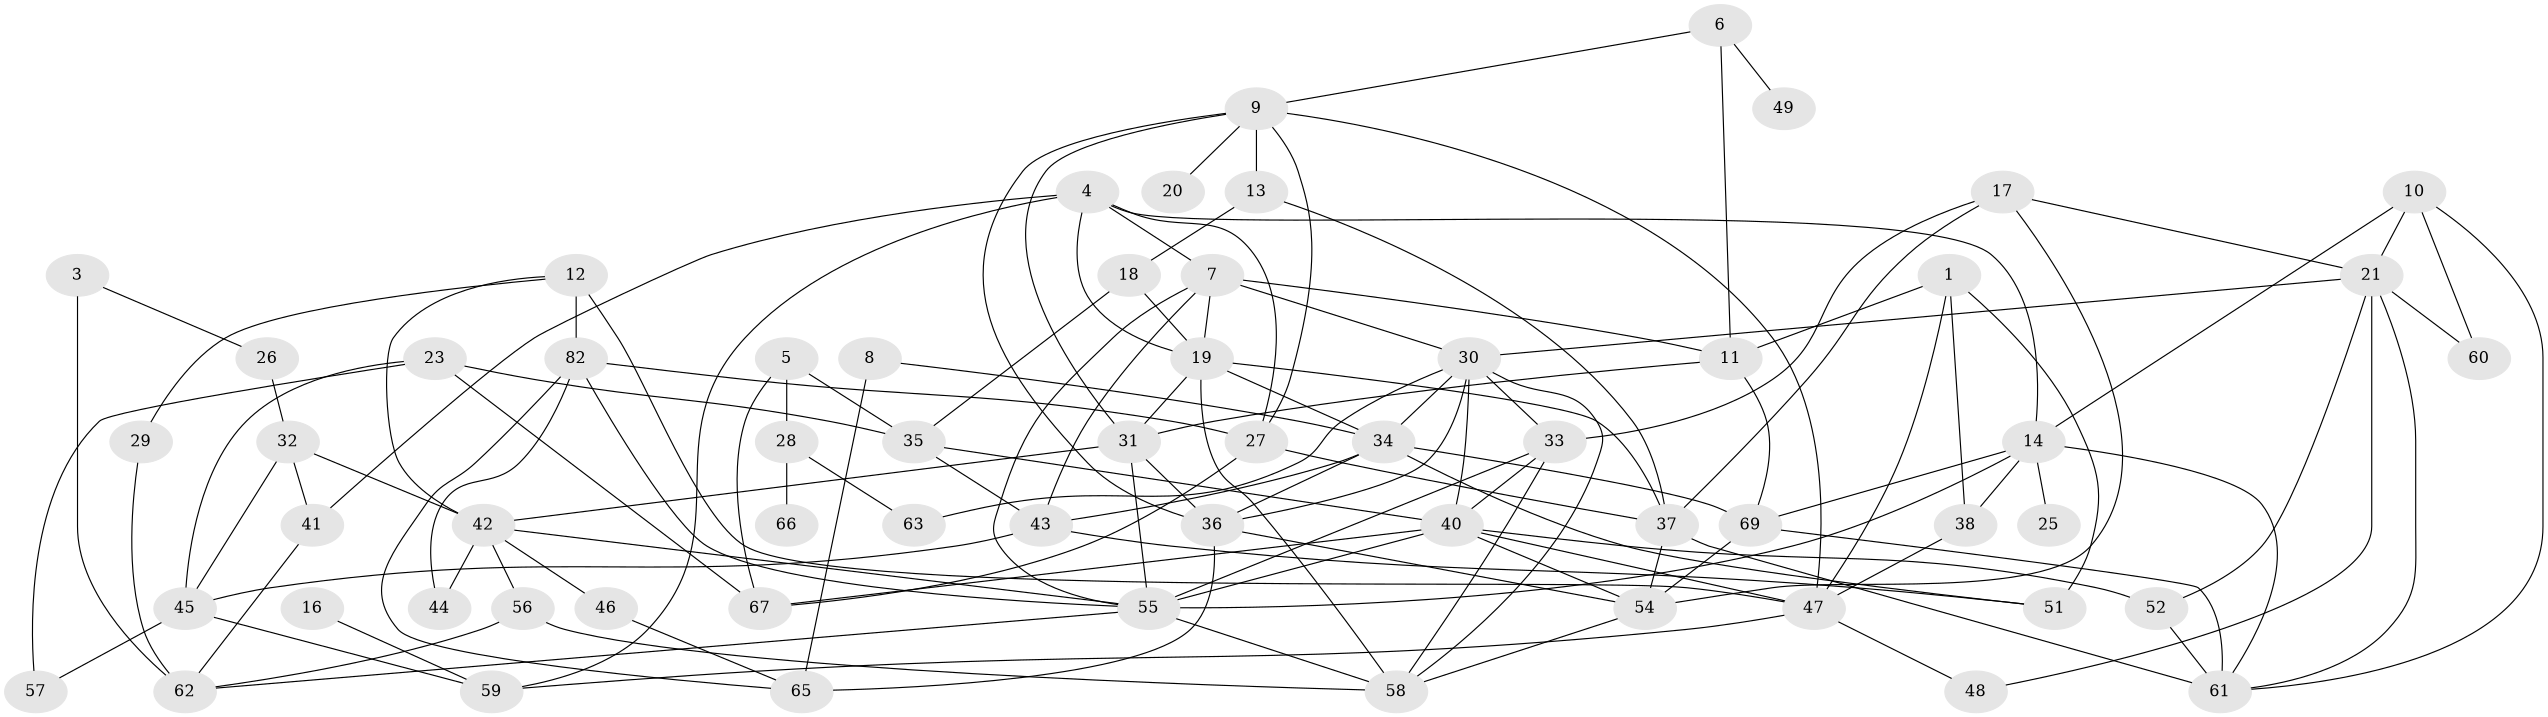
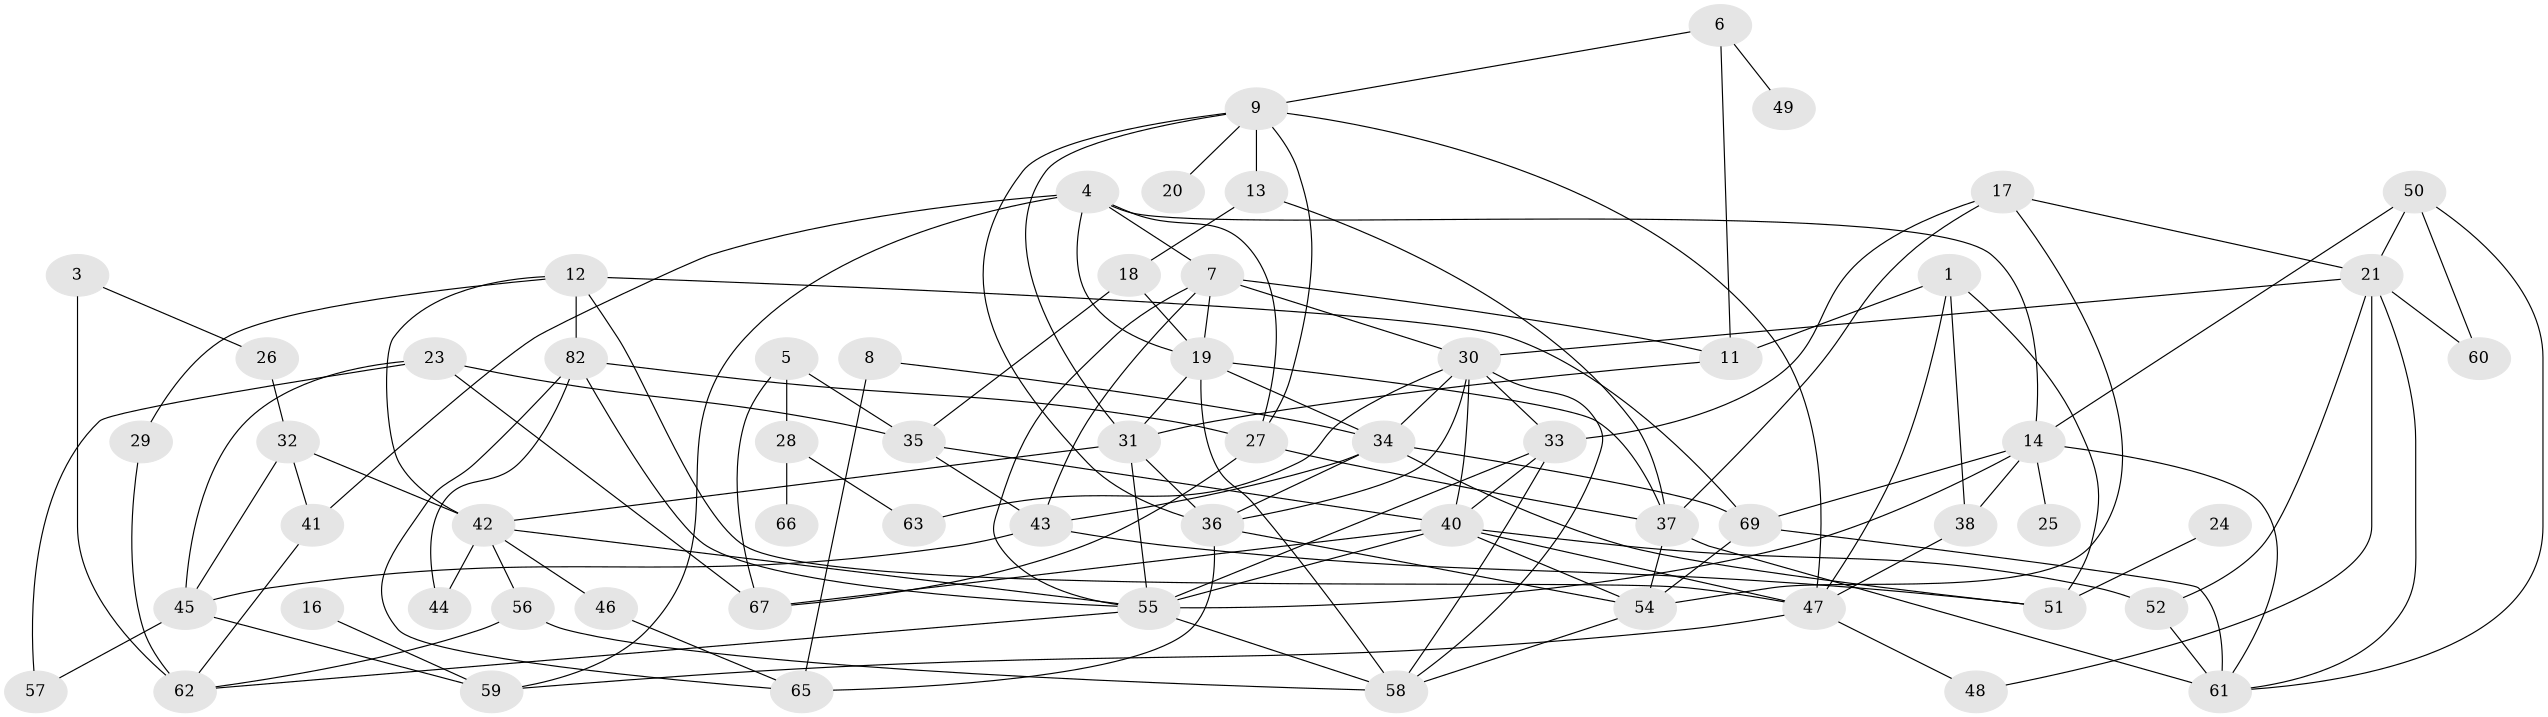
(2415, 192) -> (2415, 192)
(1769, 439) -> (1232, 307)
none -> (2220, 525)
